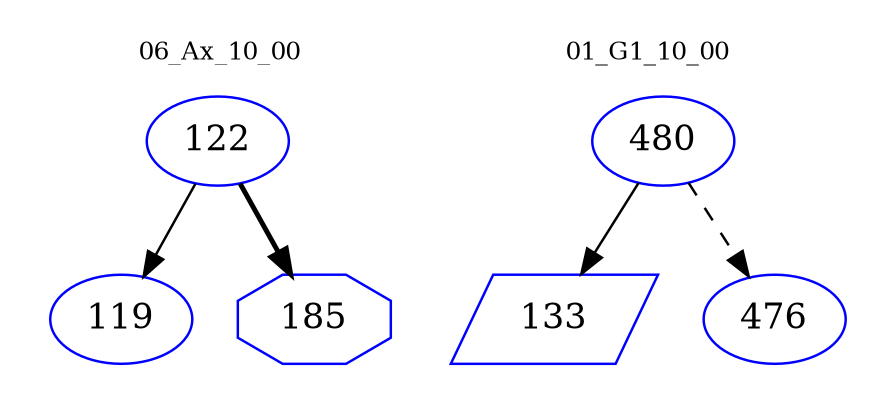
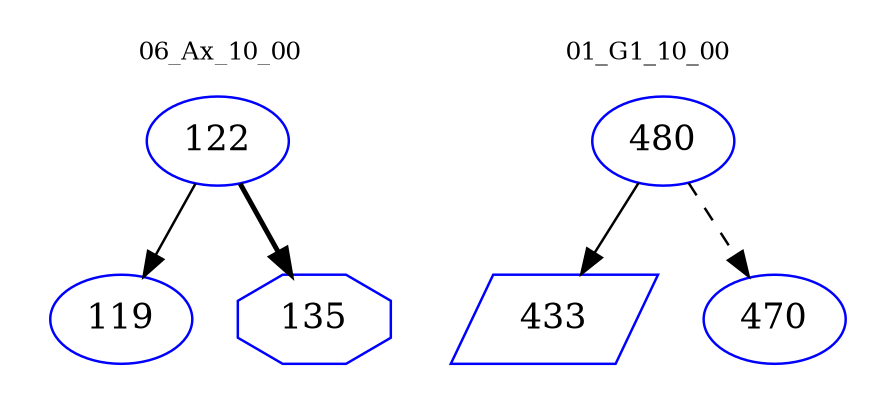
(314, 319) -> (314, 319)
(554, 319) -> (554, 319)
(775, 319) -> (775, 319)
